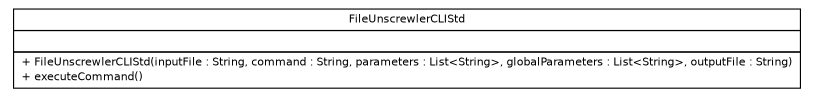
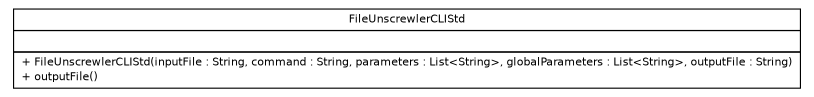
(83, 77) -> (60, 77)
